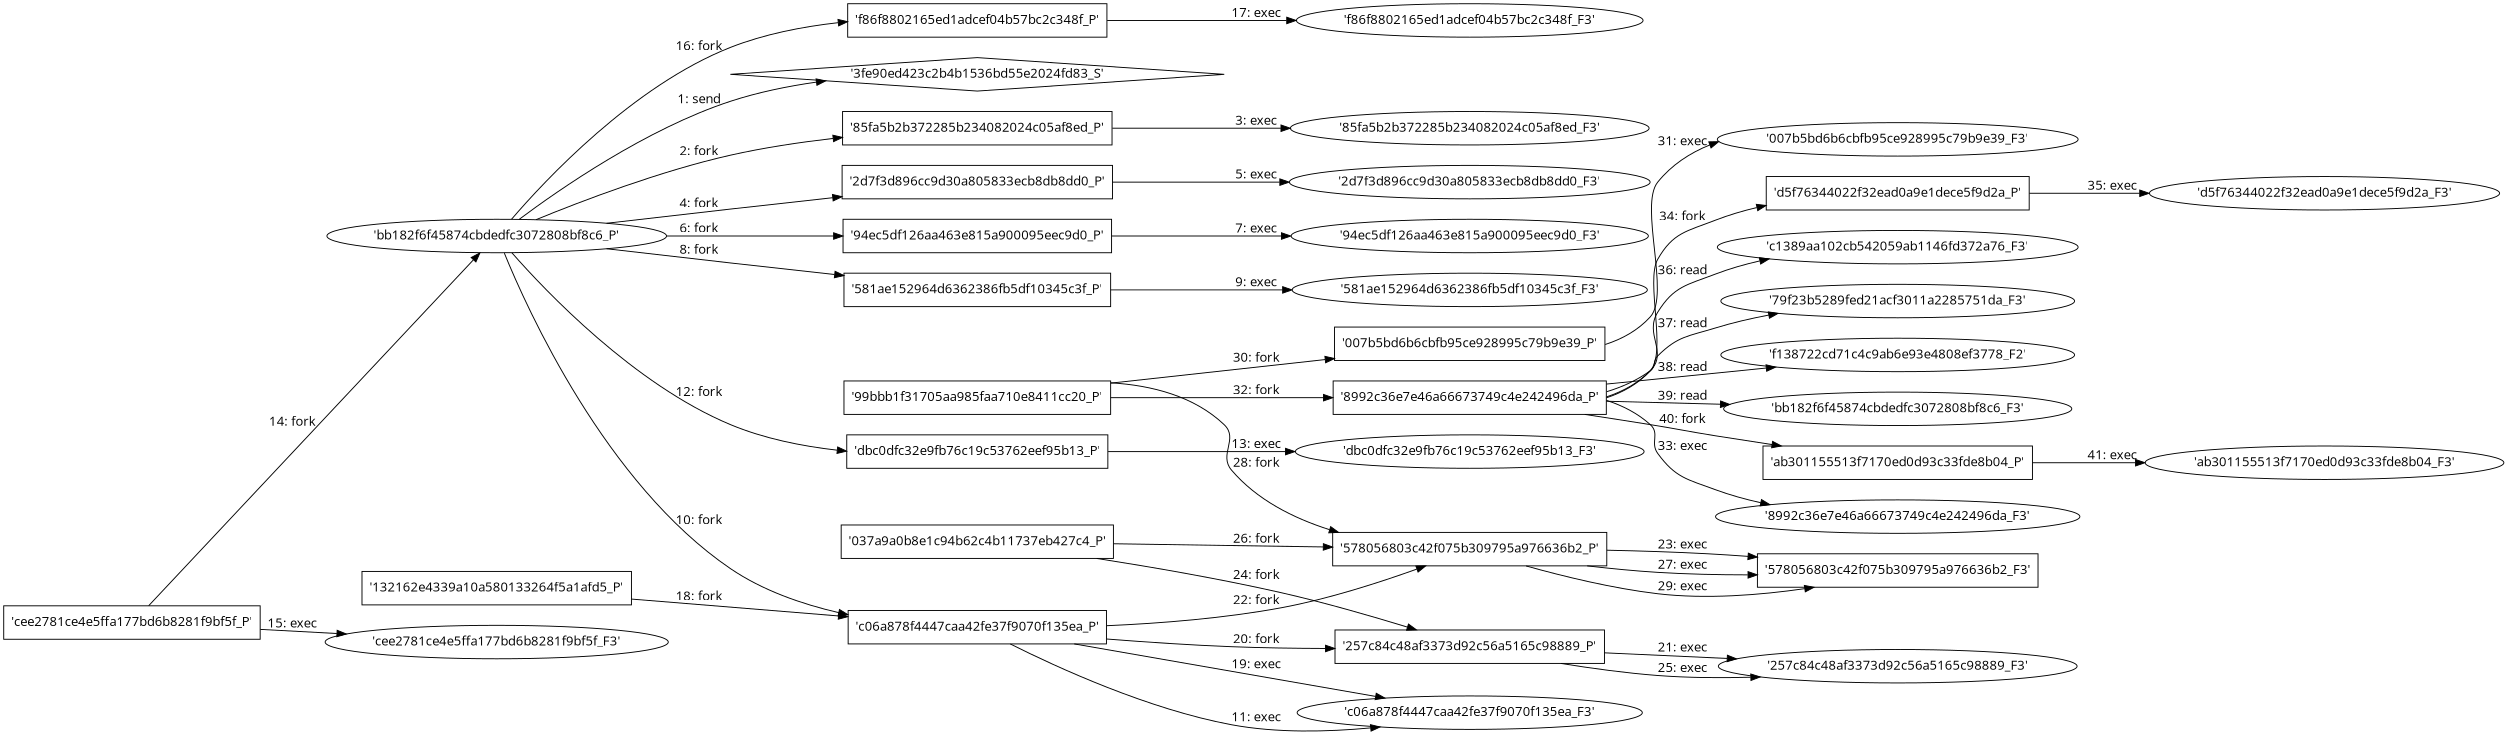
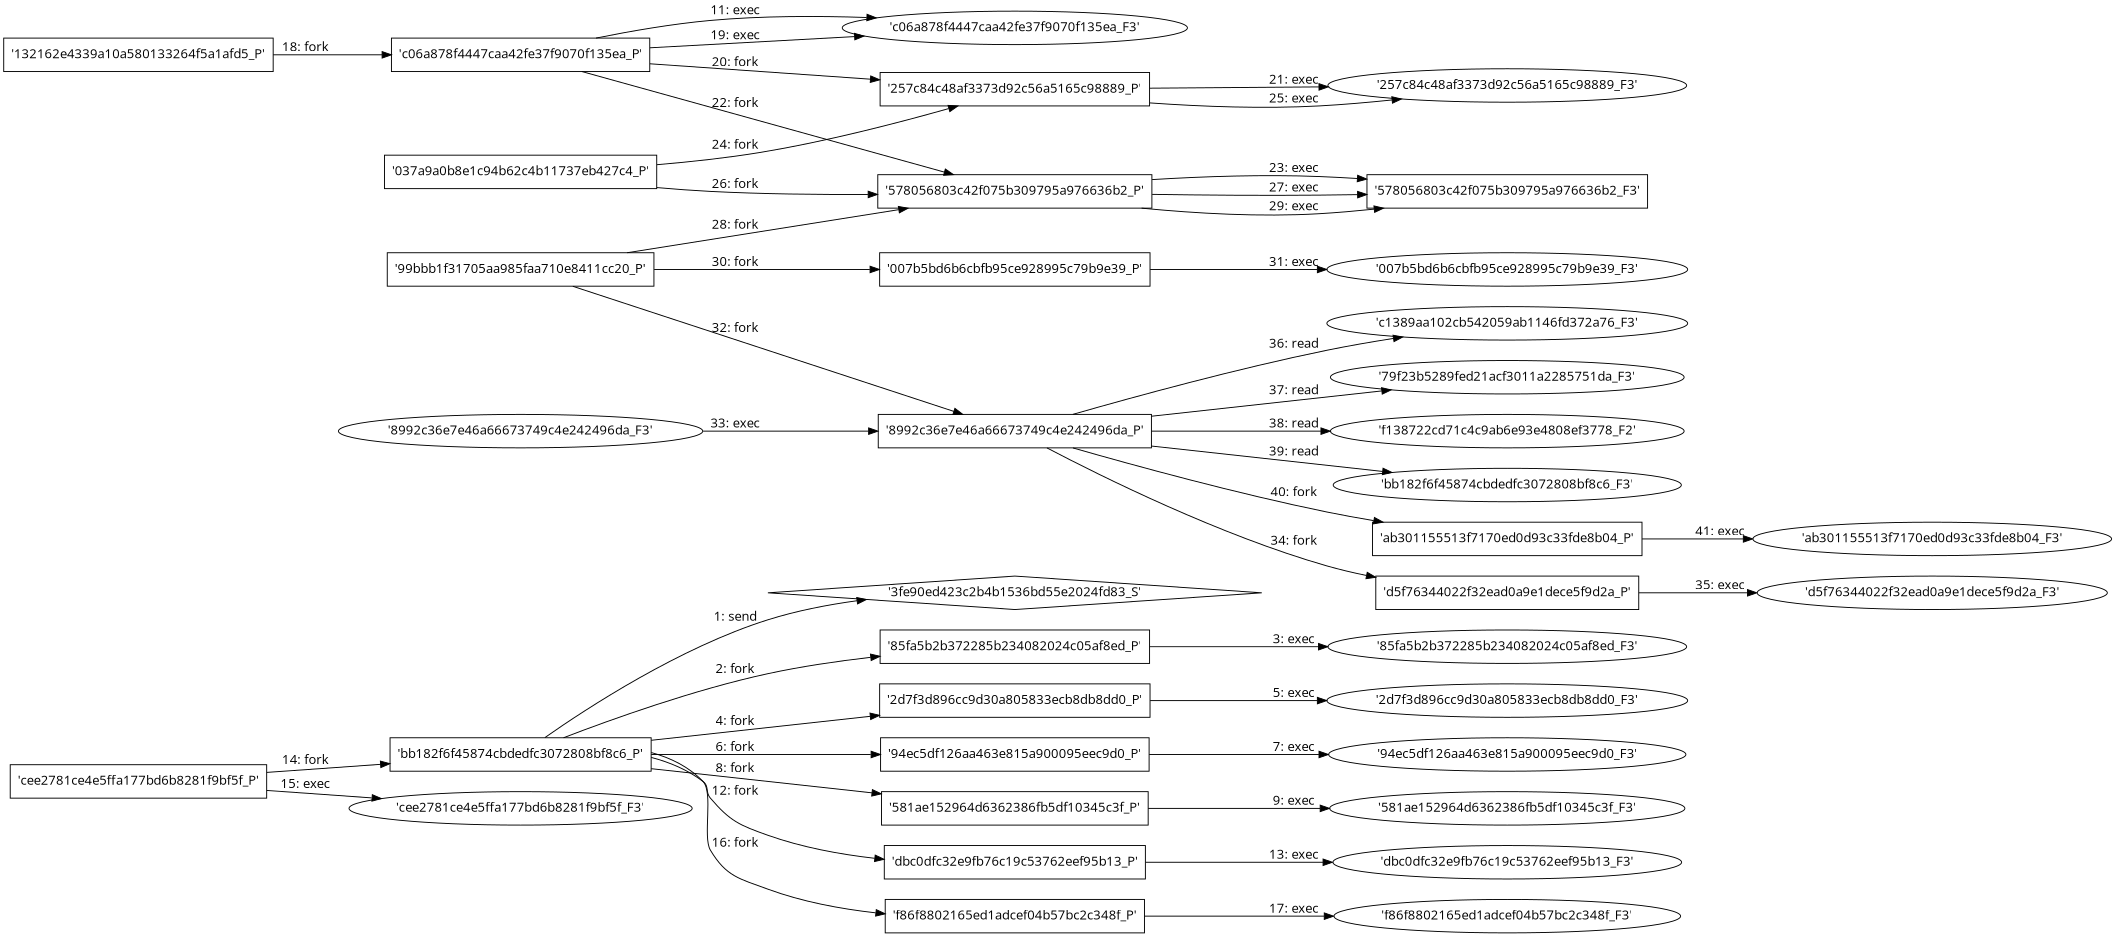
(497, 236) -> (521, 754)
(1669, 467) -> (786, 431)
(632, 473) -> none
